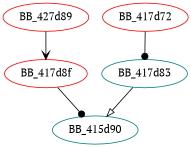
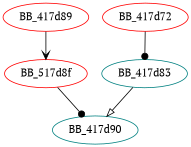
(46, 17) -> (46, 17)
(46, 74) -> (46, 74)
(95, 130) -> (95, 130)
